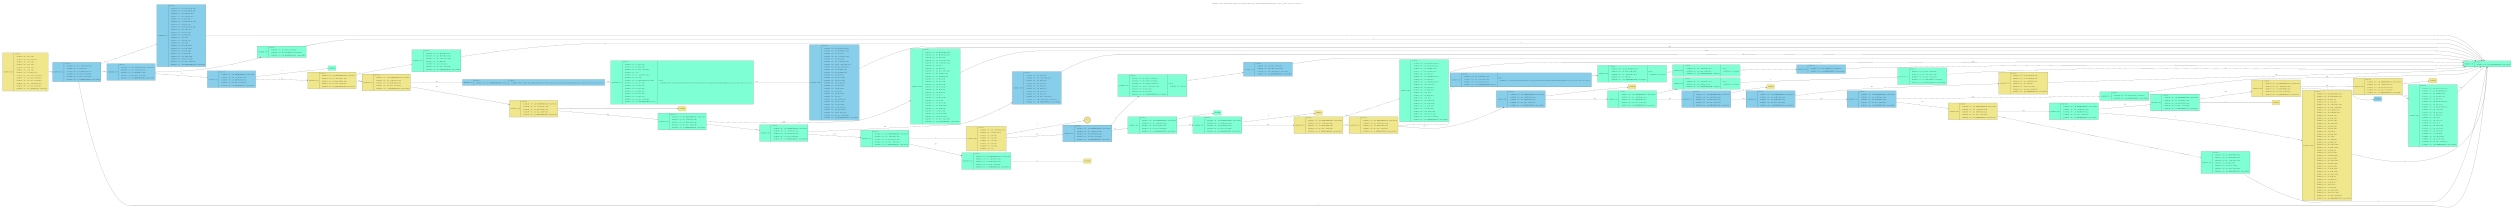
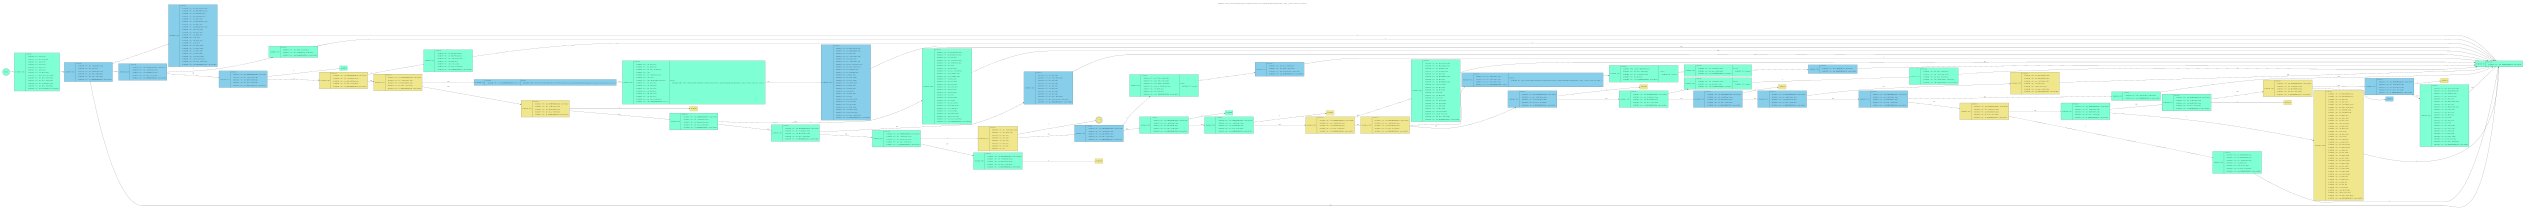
none -> (6, 72)
(25, 72) -> (37, 72)
(2378, 87) -> (2389, 87)
